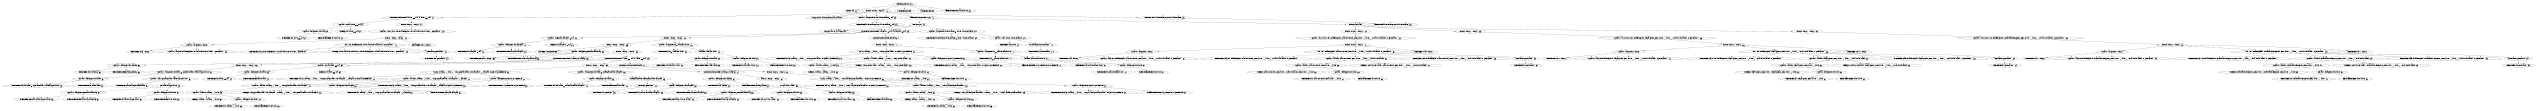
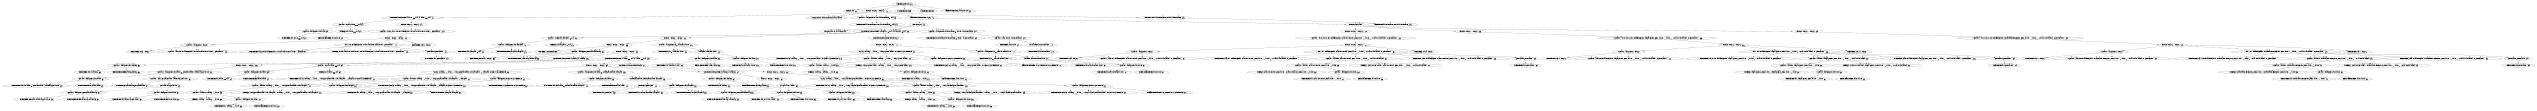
(678, 99) -> none
